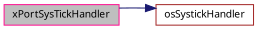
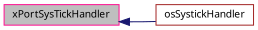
(132, 8) -> (143, 22)
